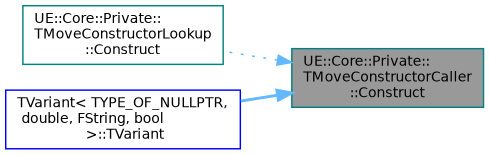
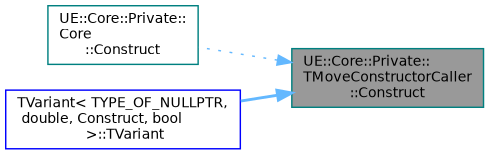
(123, 35) -> (123, 35)
(123, 119) -> (123, 119)
